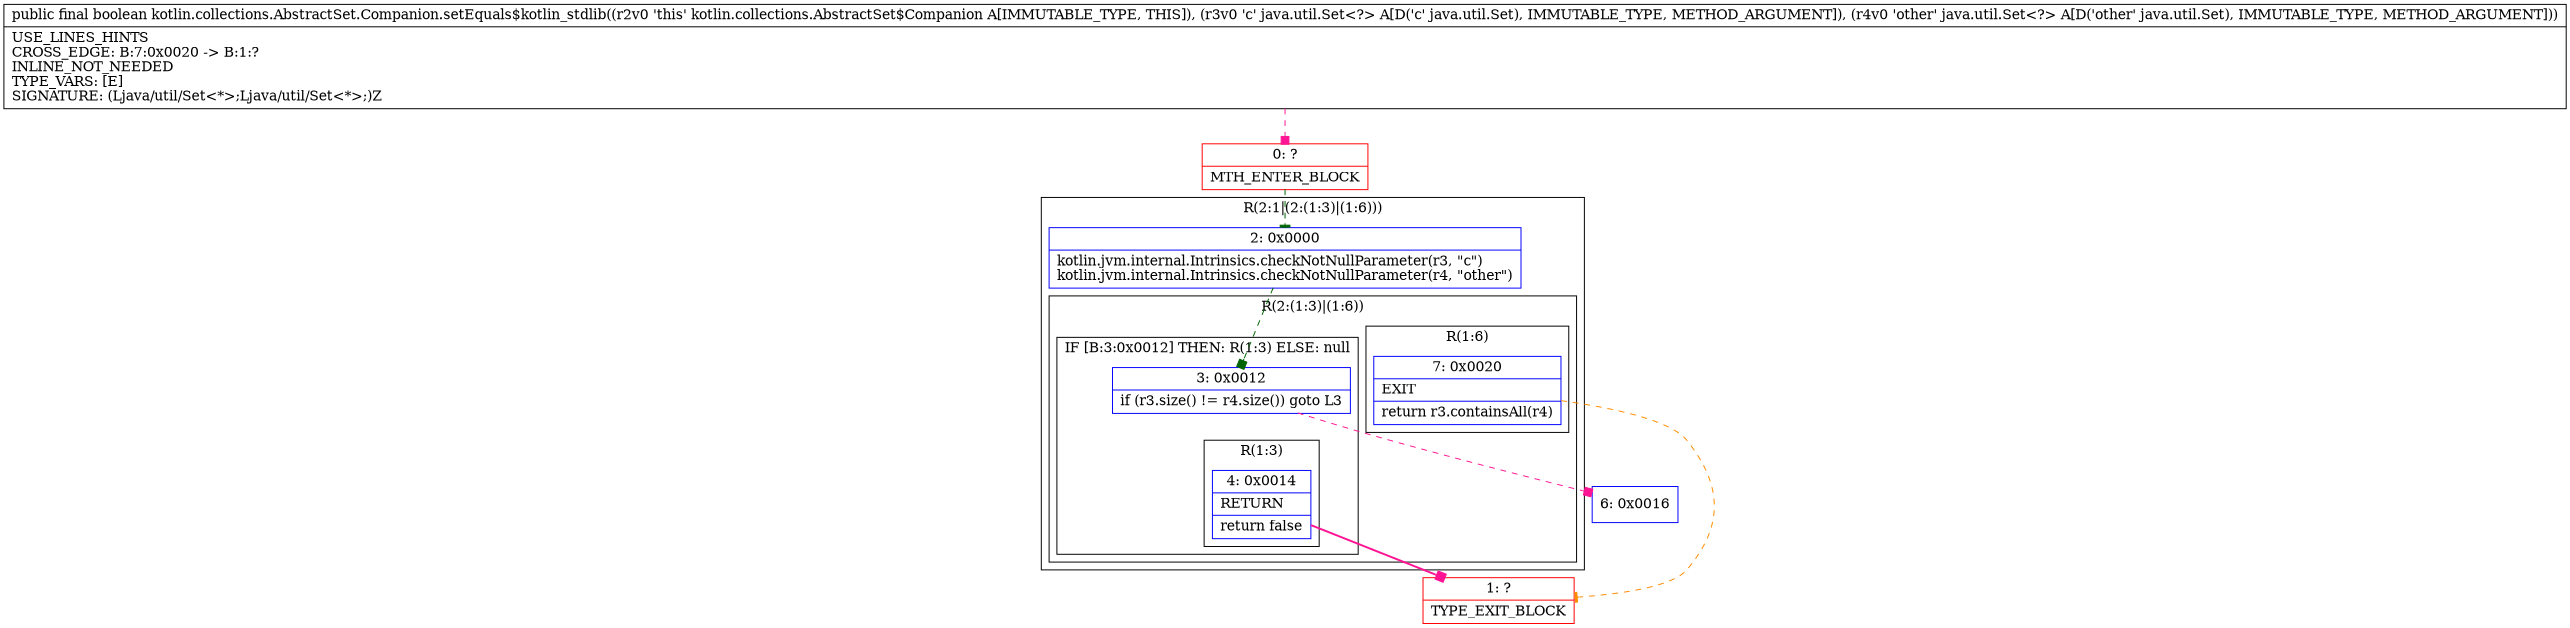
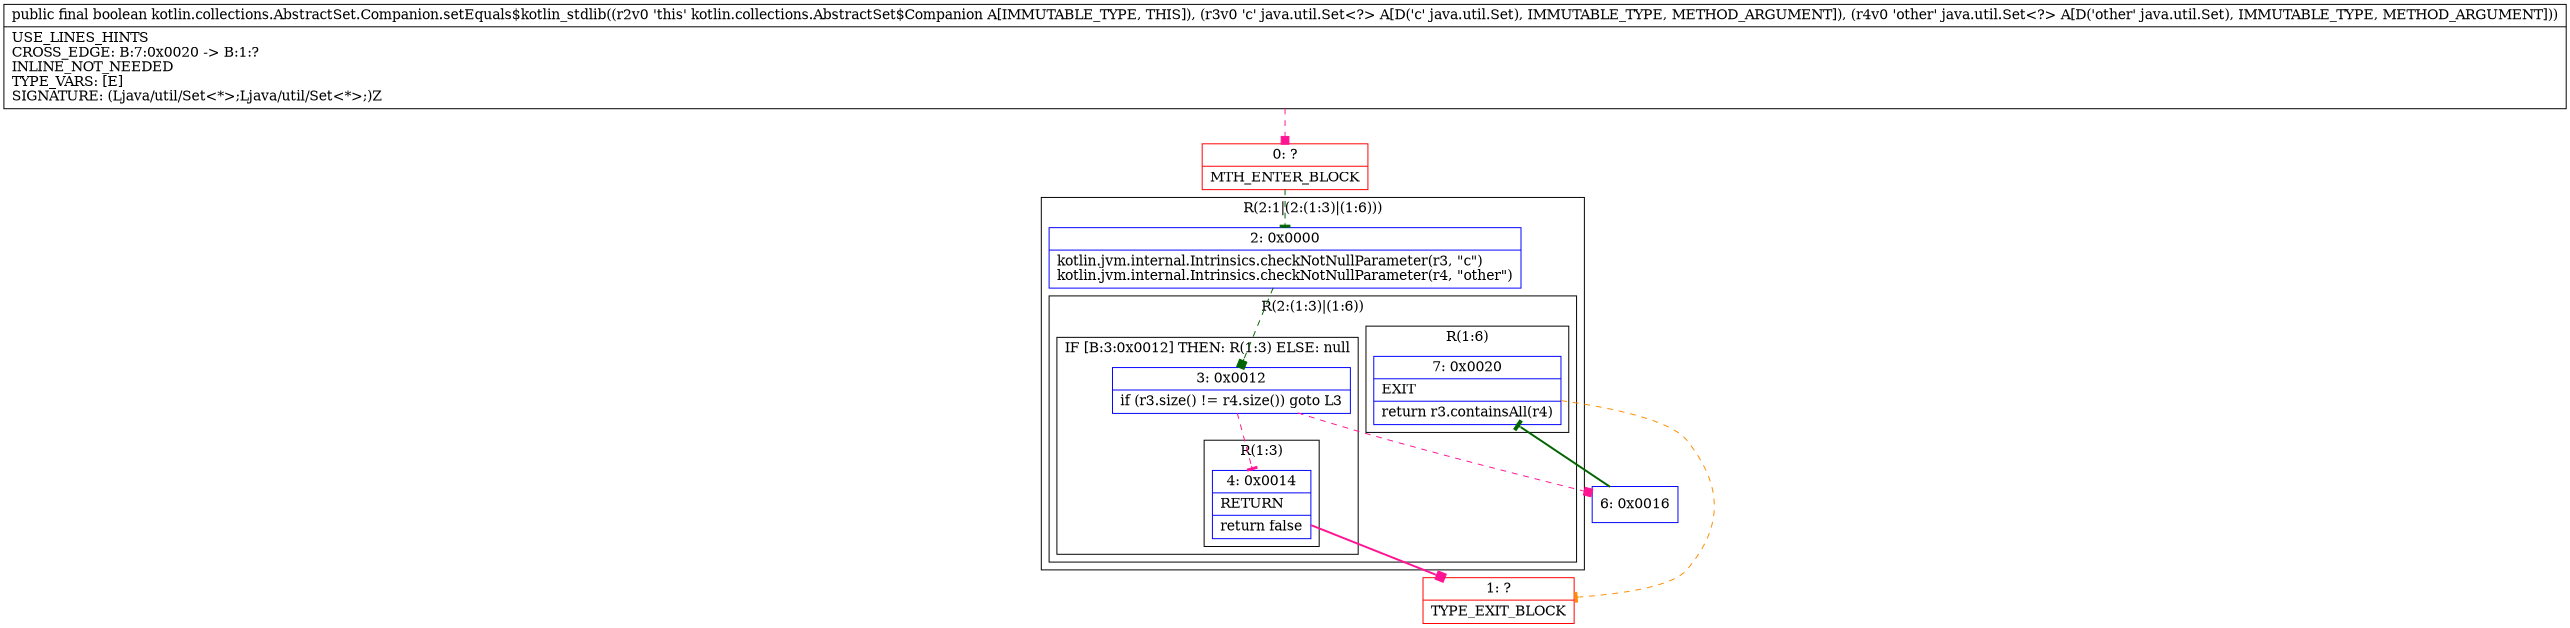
none -> (1243, 434)
none -> (1565, 457)
